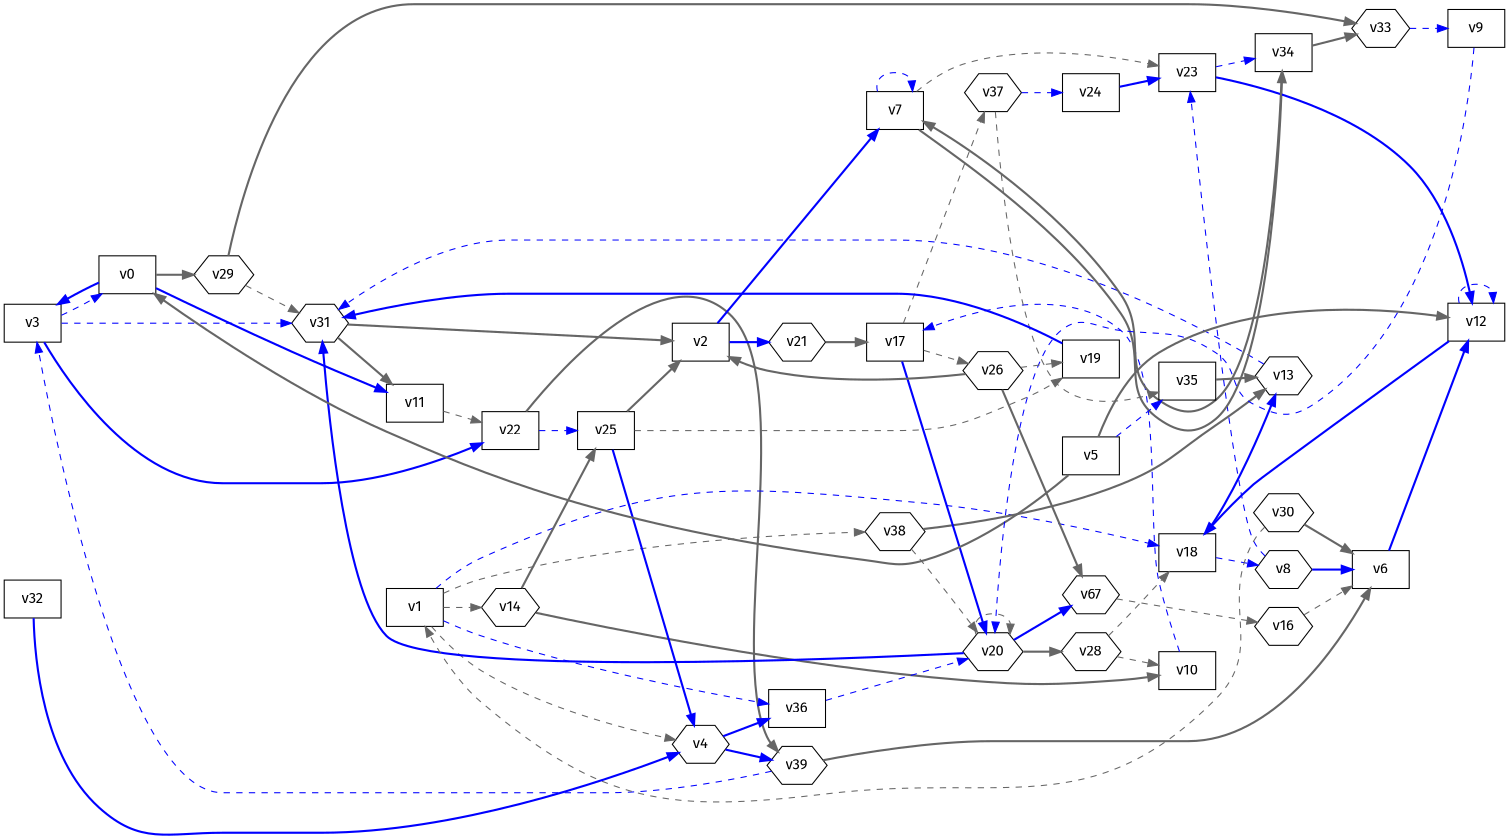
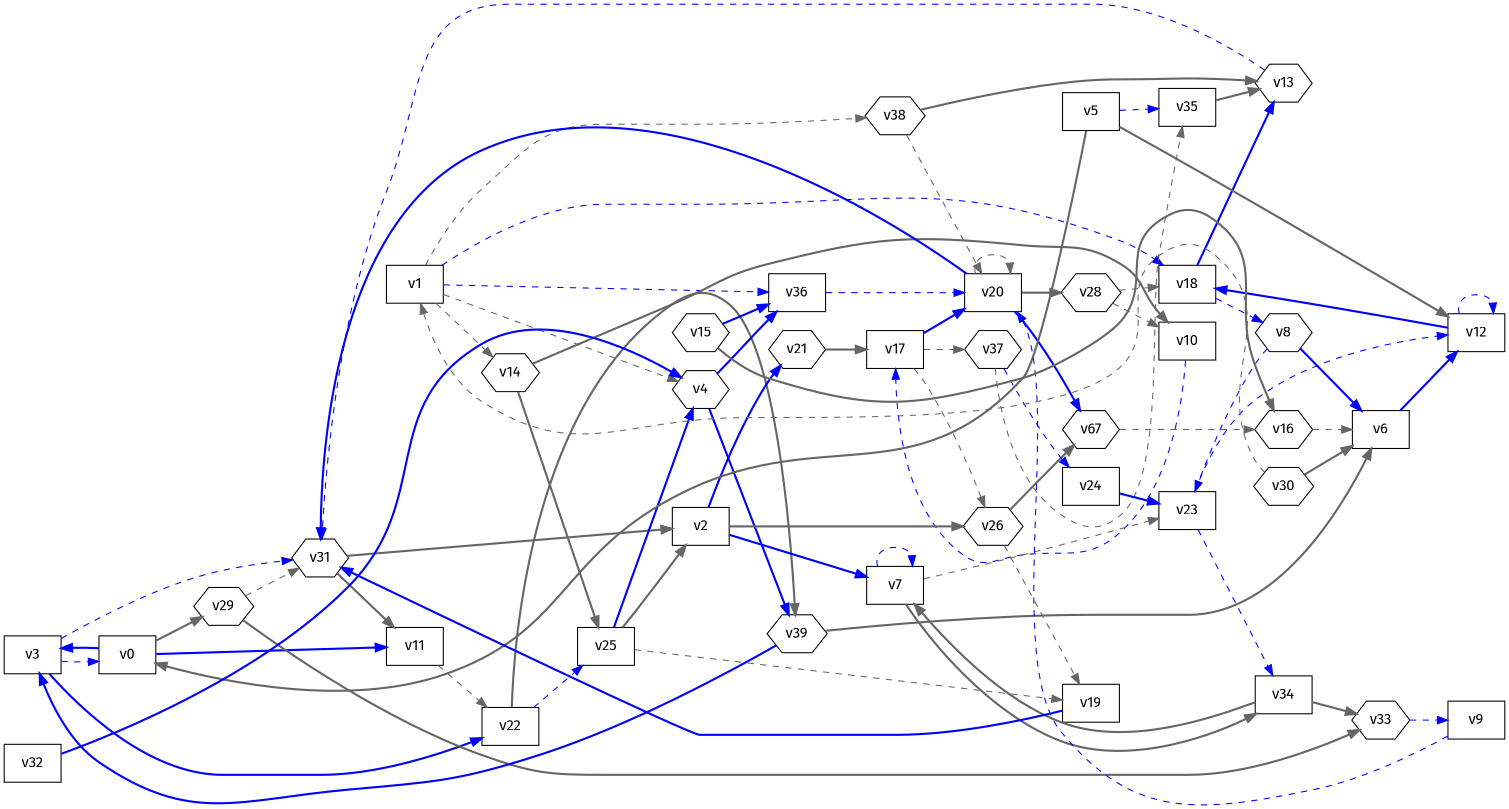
(1381, 143) -> (1291, 378)
none -> (701, 333)
(851, 379) -> (841, 526)
(993, 652) -> (993, 293)
(251, 793) -> (398, 785)
